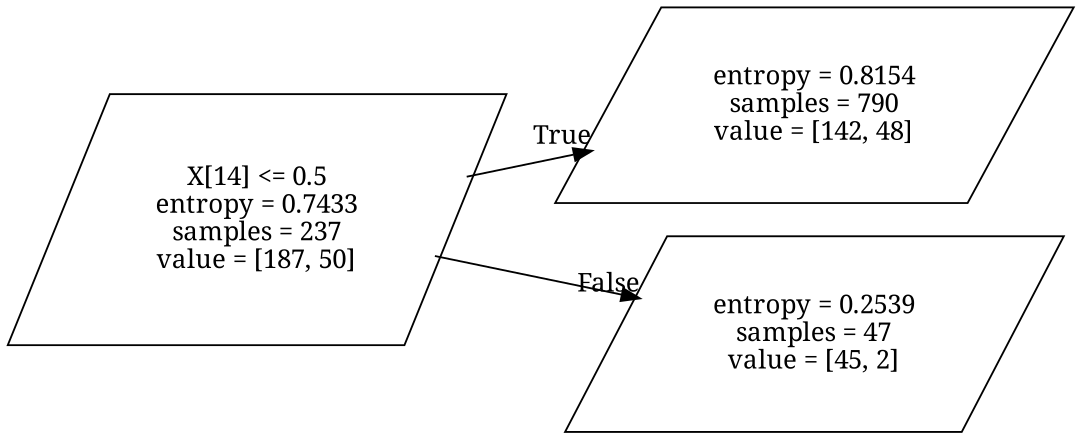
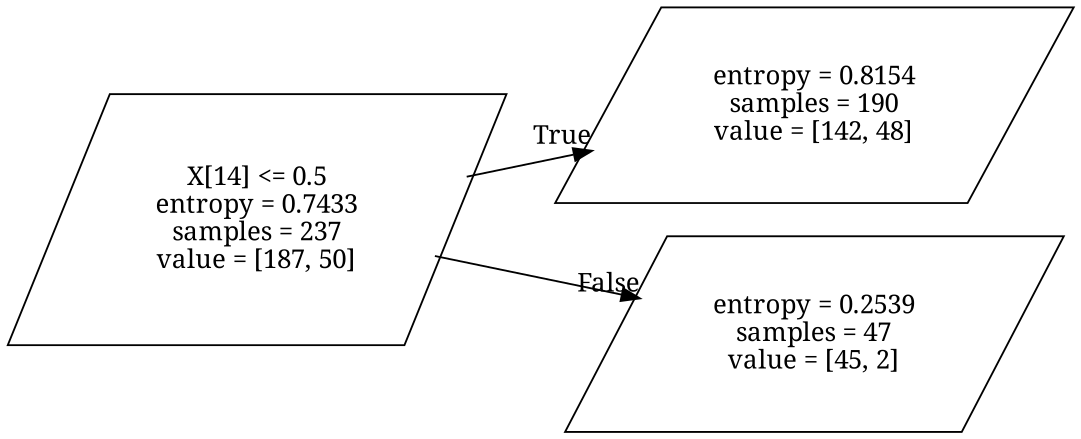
(814, 105) -> (814, 105)
